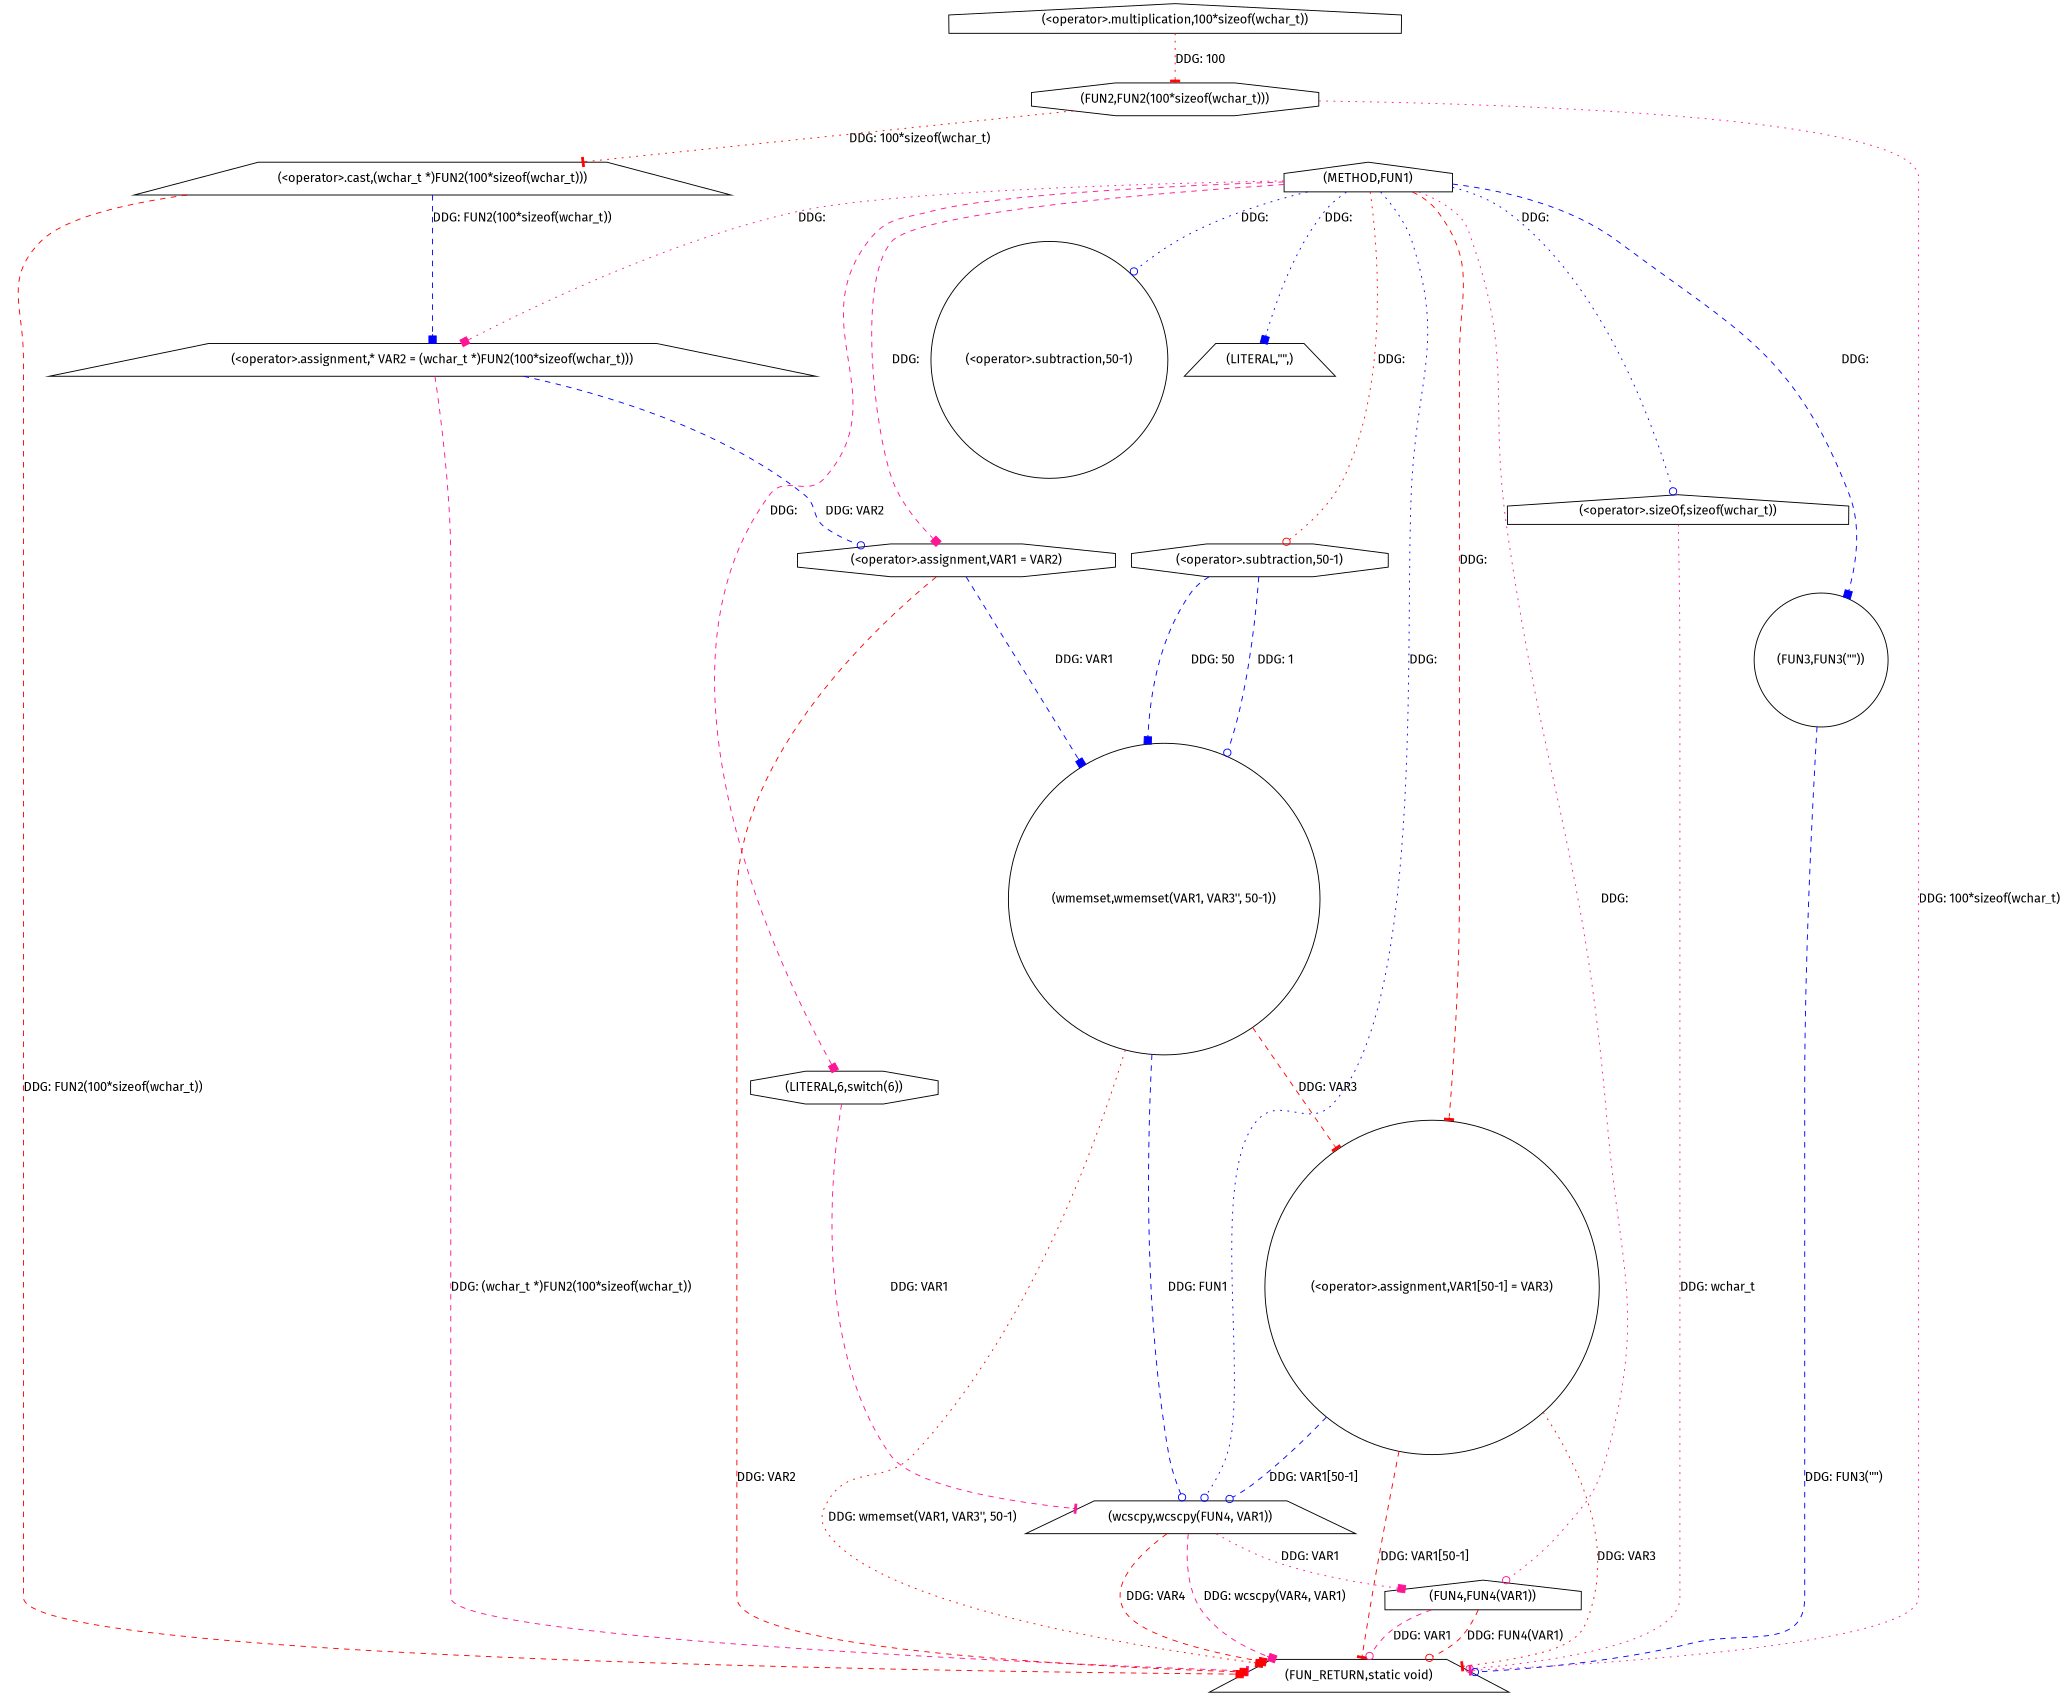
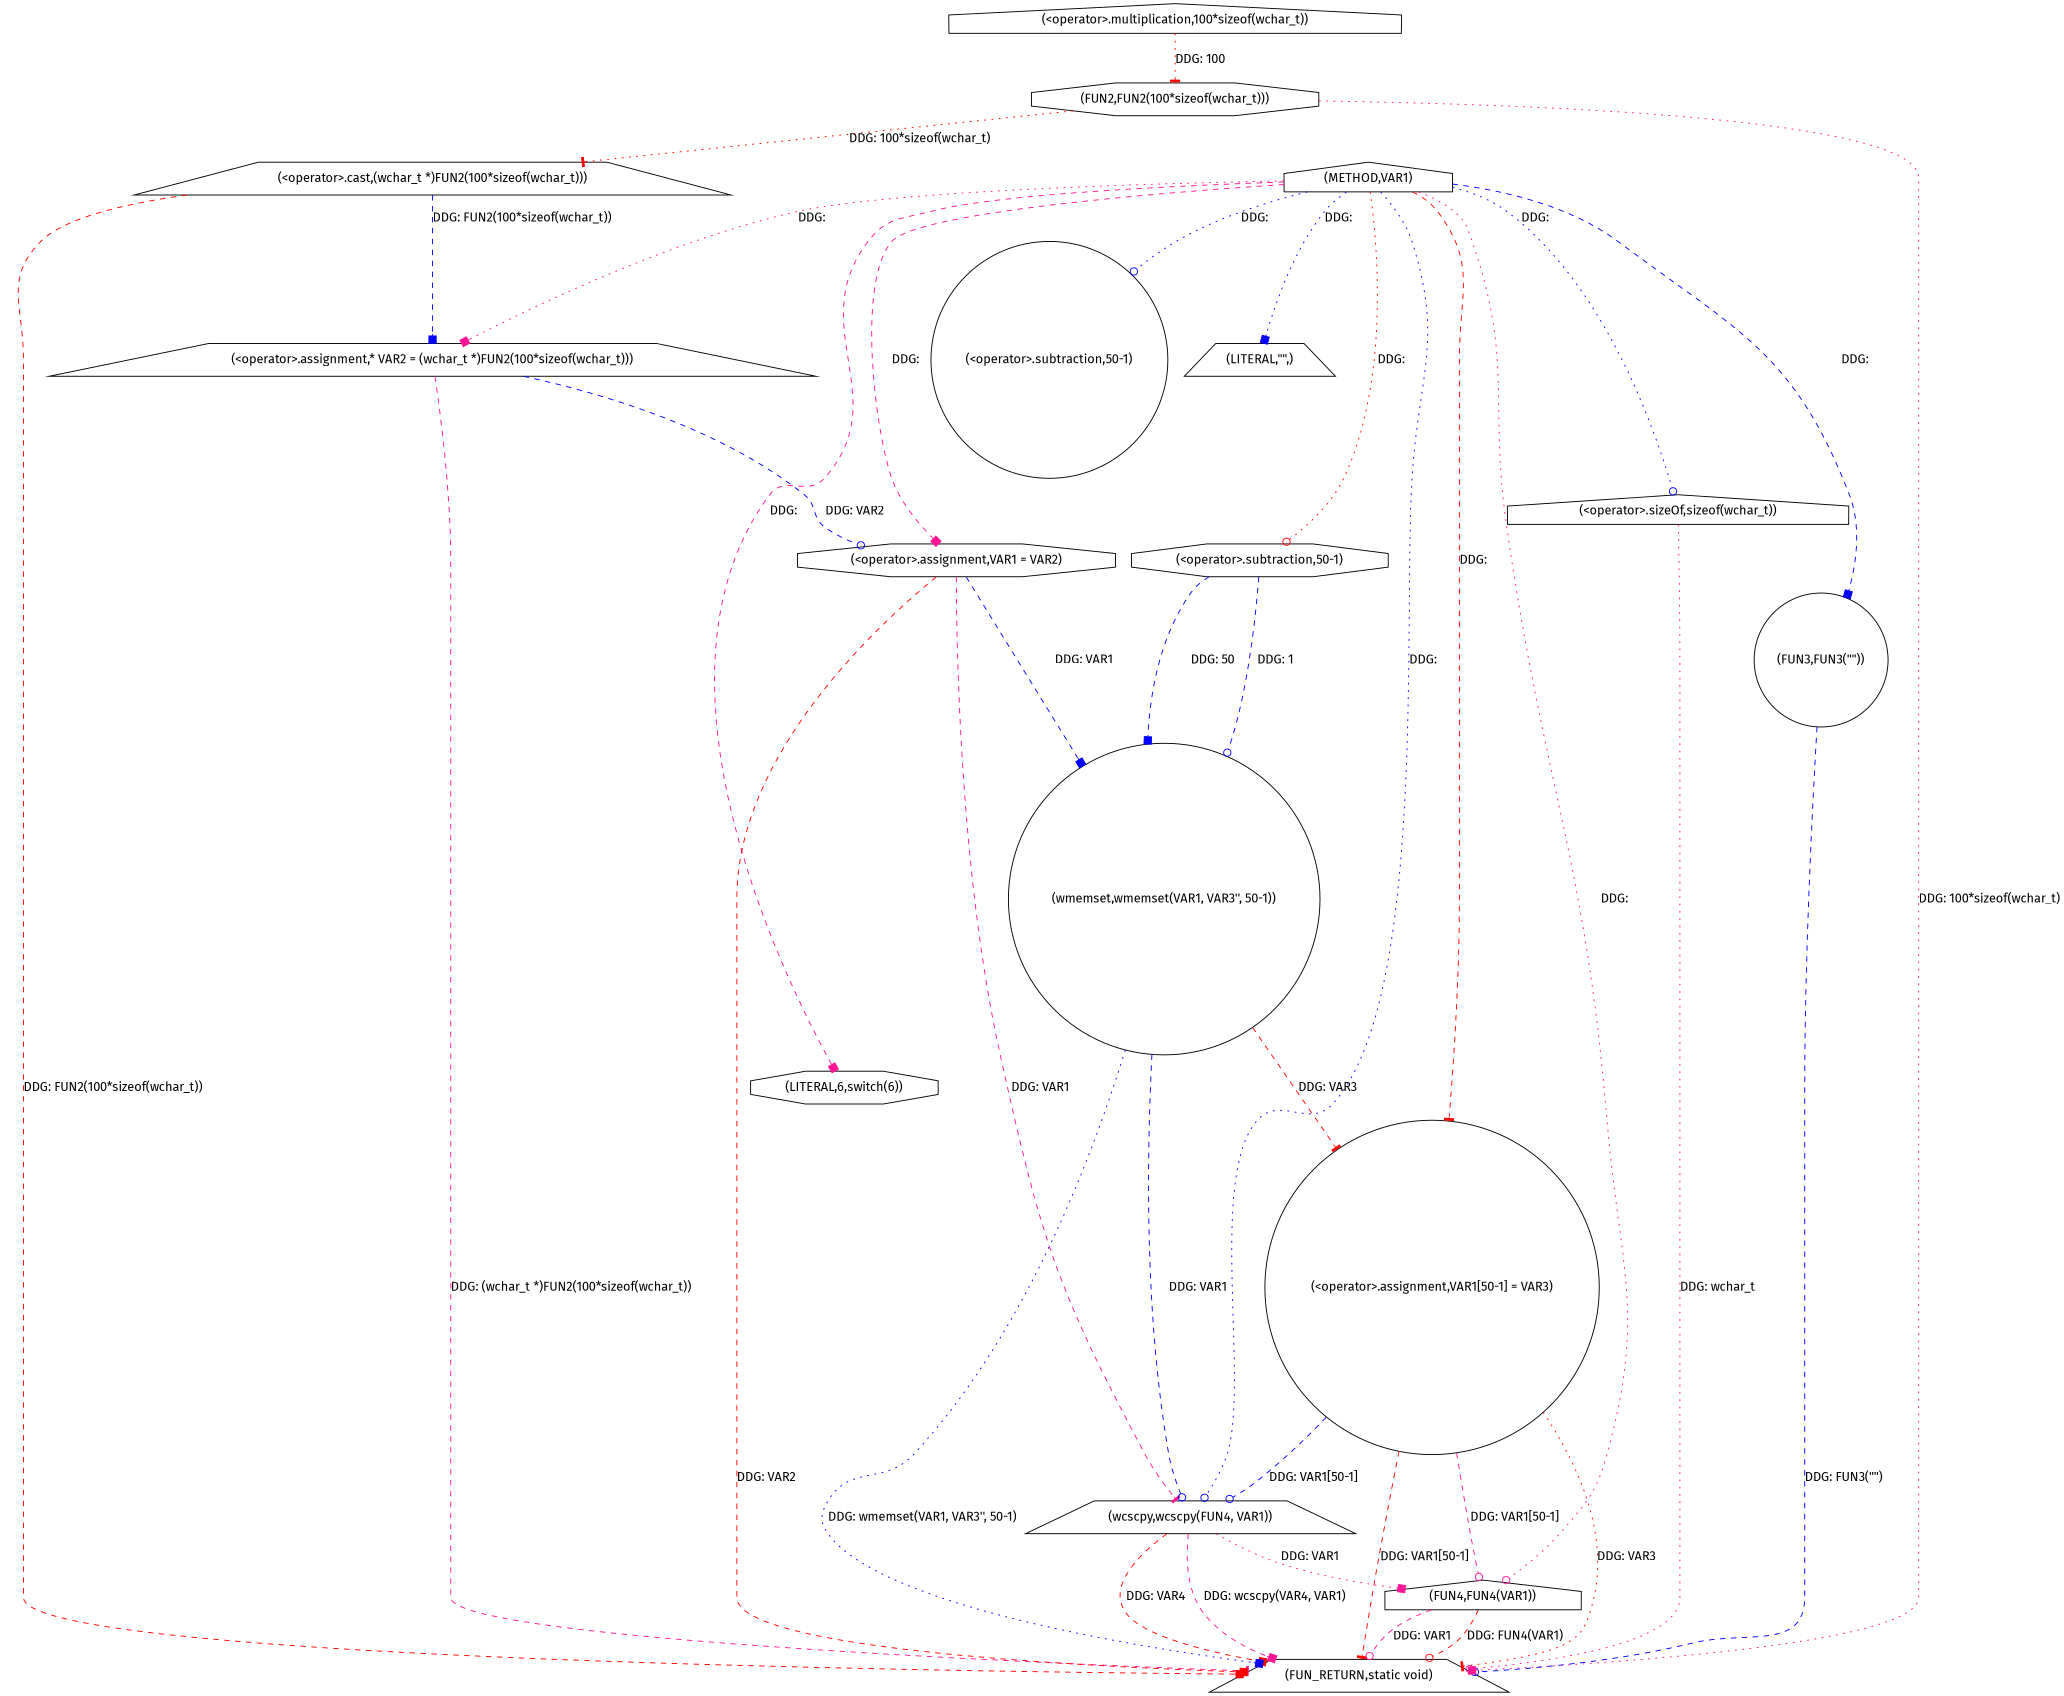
(1368, 179) -> (1368, 179)
(1919, 810) -> (1919, 810)
(1198, 1287) -> (1198, 1287)
(854, 1379) -> (1000, 1054)
(856, 1479) -> (856, 1479)
none -> (1467, 1513)
